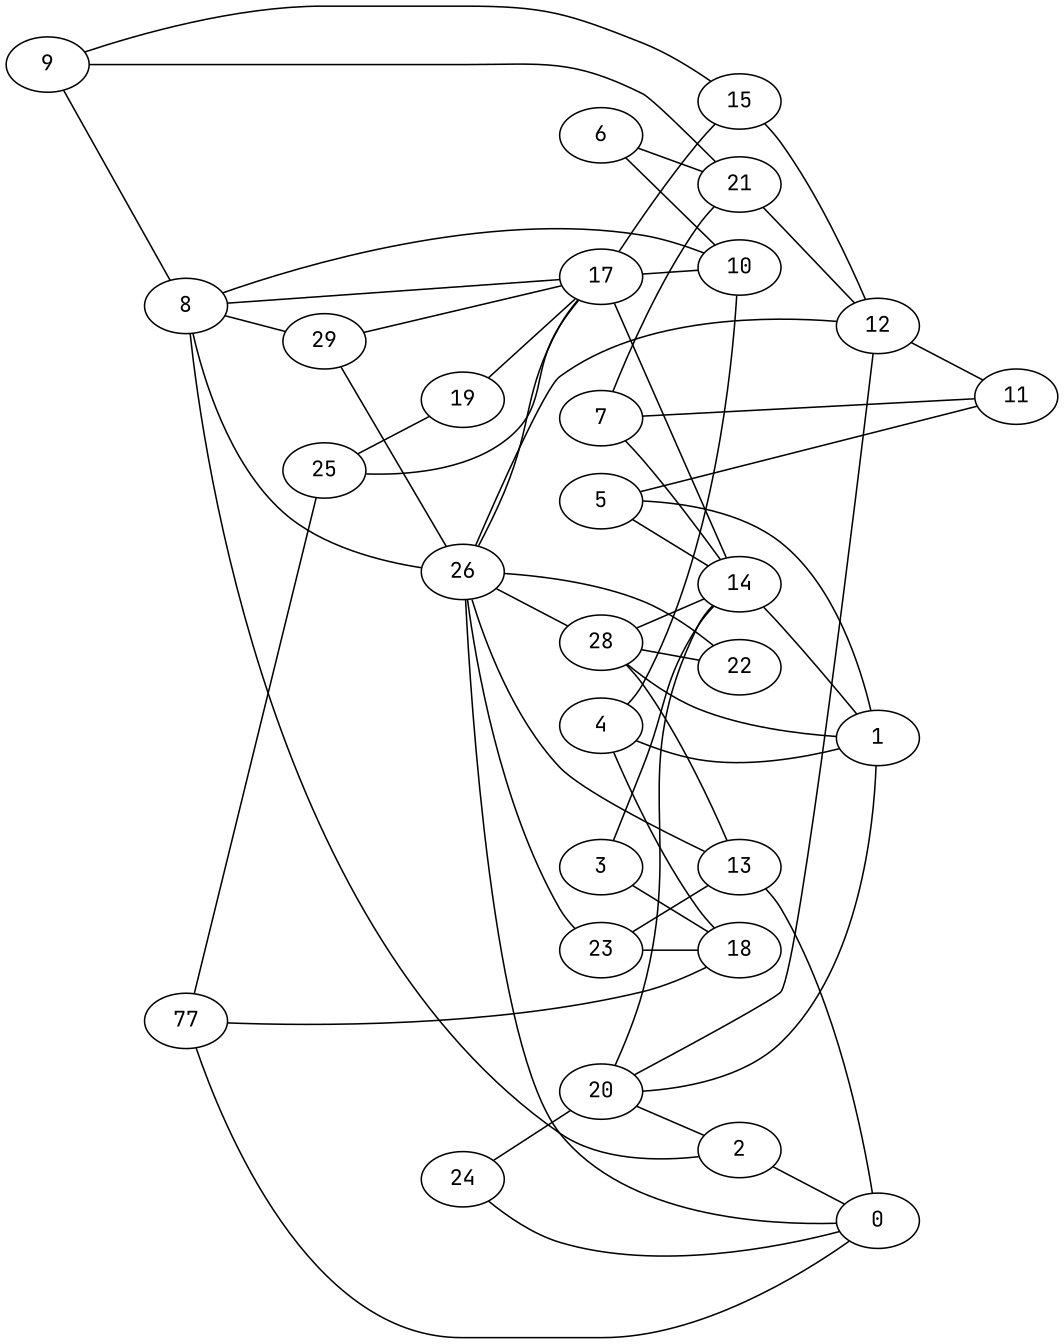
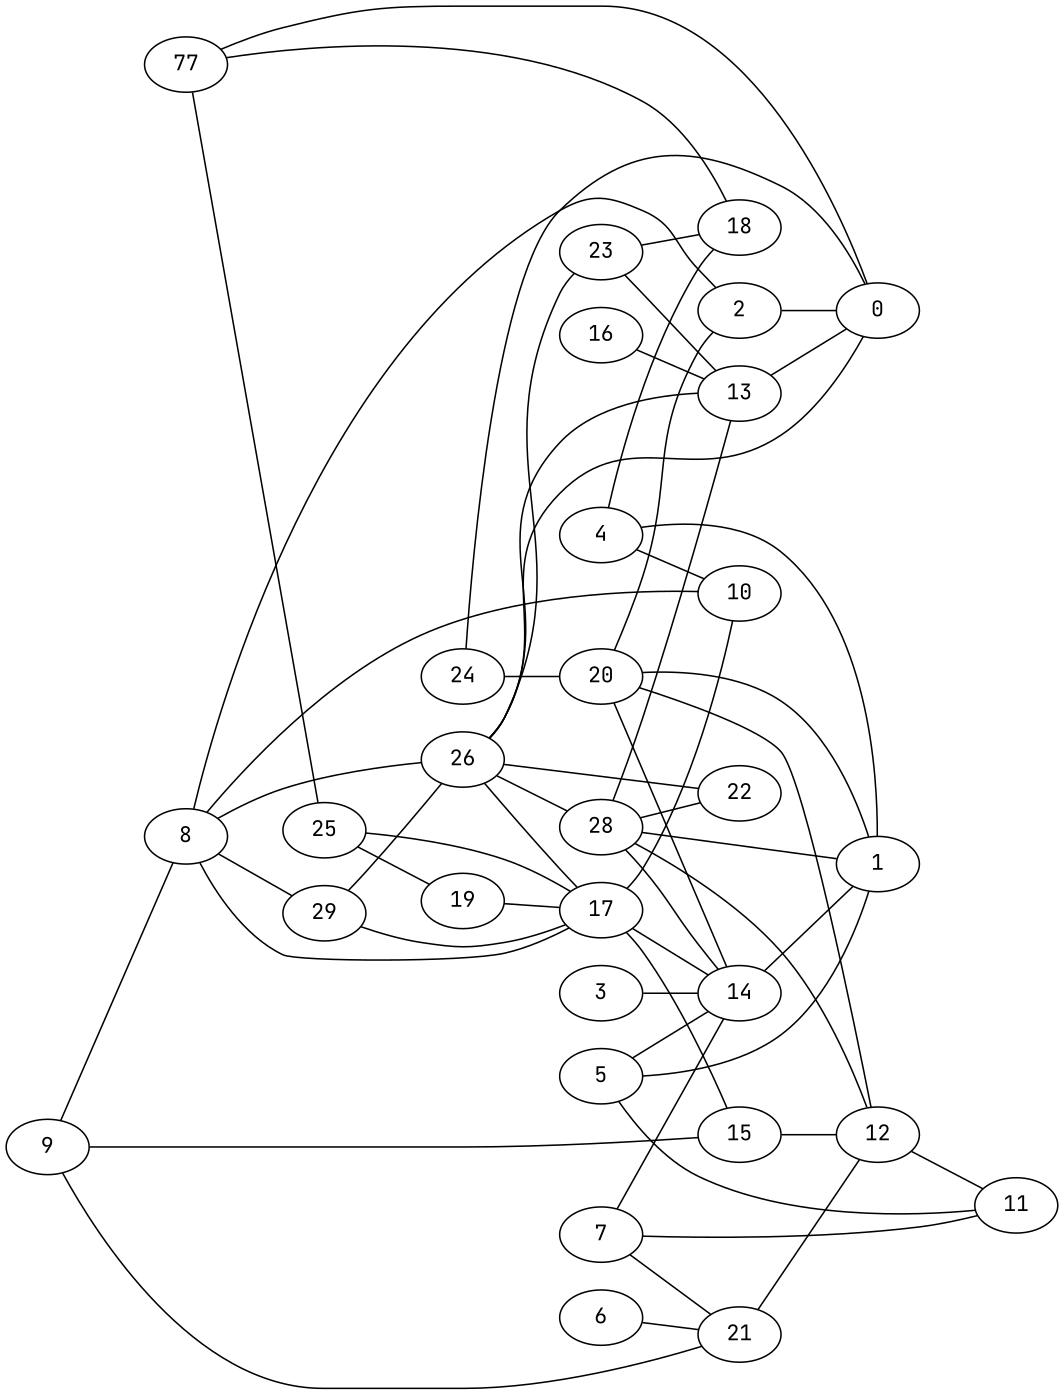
(670, 201) -> none
none -> (601, 335)
(603, 352) -> (774, 944)
(680, 914) -> none
